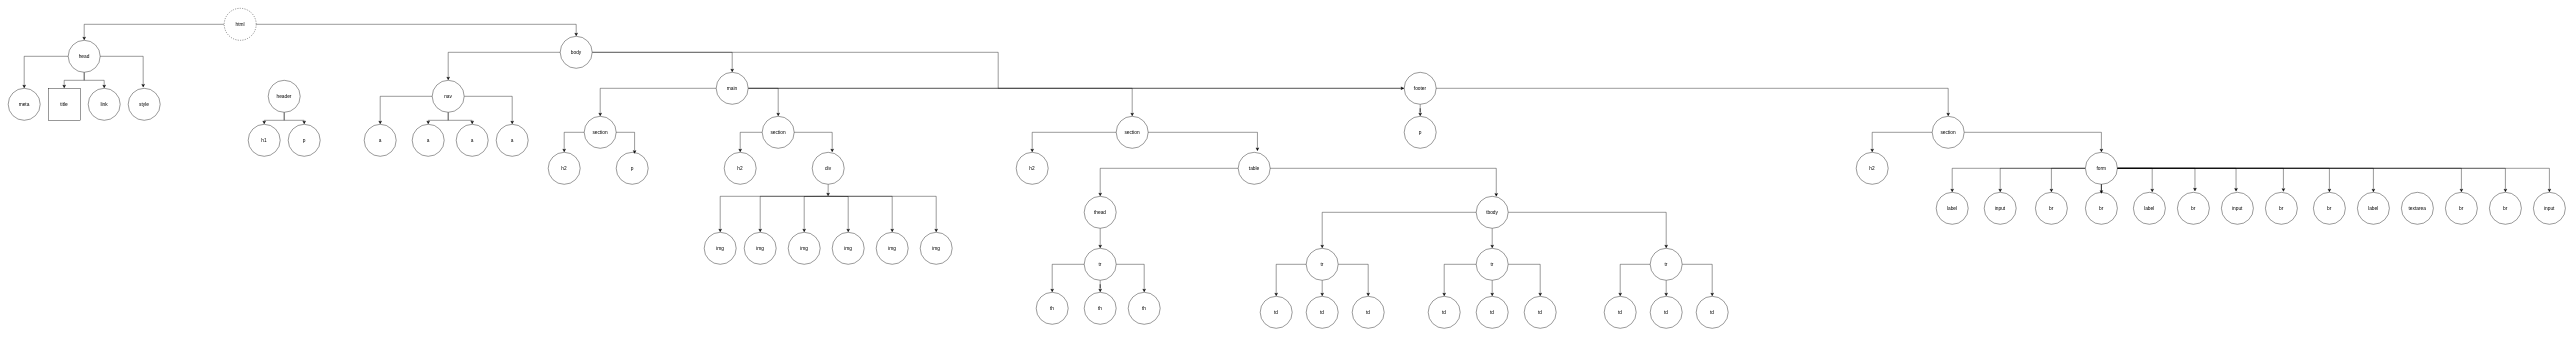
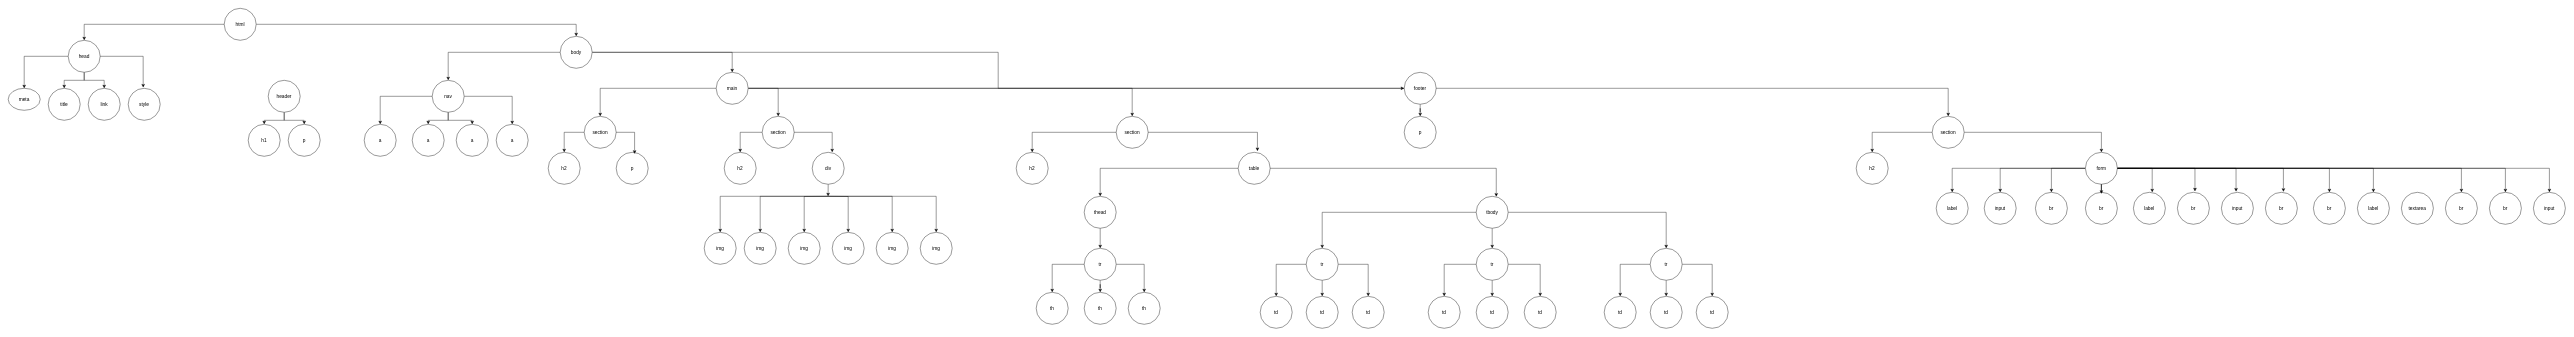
(240, 24) -> (240, 24)
(24, 104) -> (24, 99)
(64, 104) -> (64, 104)
